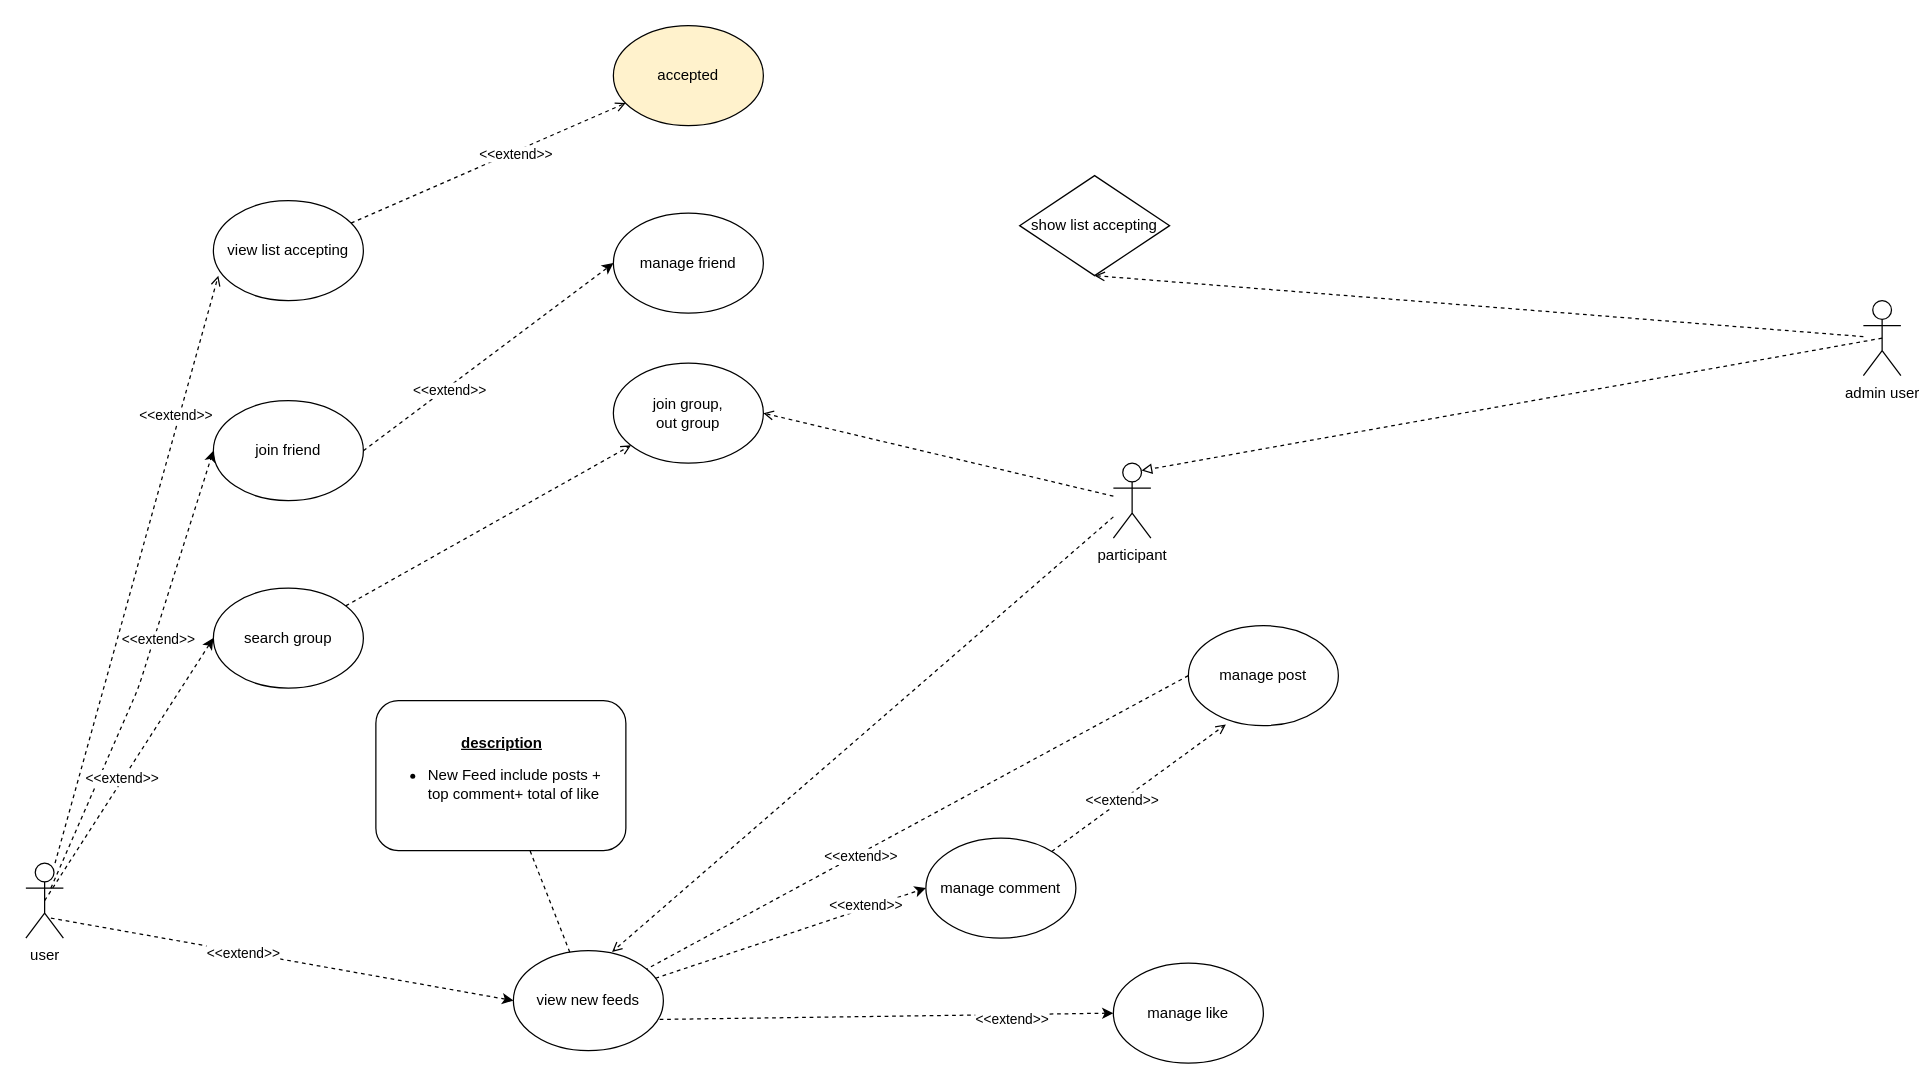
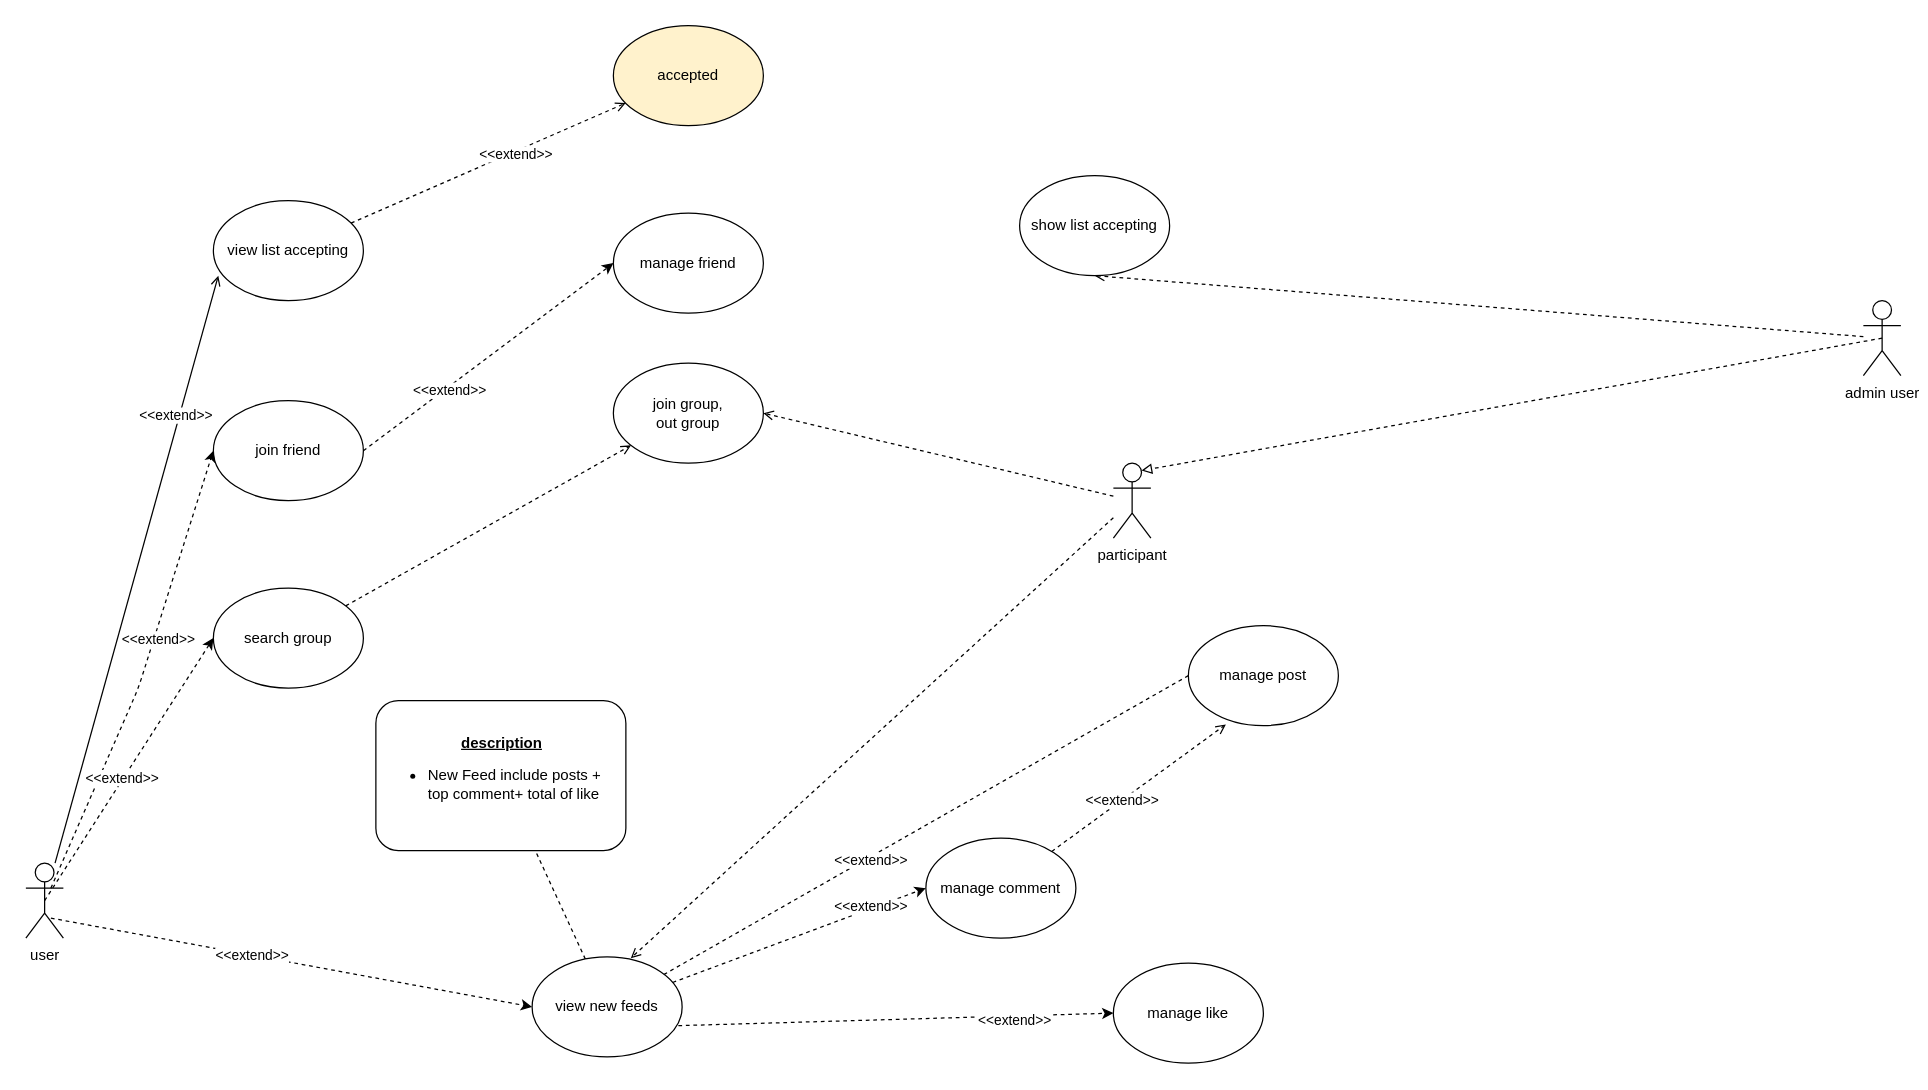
(1094, 226) -> (1094, 226)
(116, 641) -> (116, 641)
(588, 1001) -> (607, 1007)
